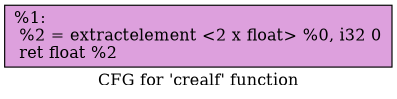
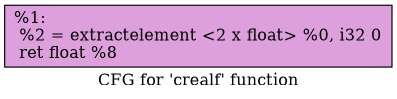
(66, 53) -> (66, 53)
